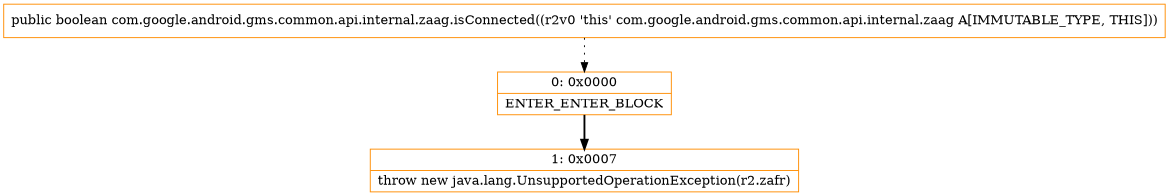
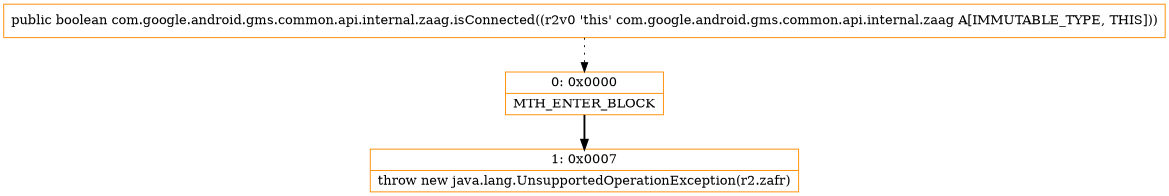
(584, 104) -> (584, 104)
